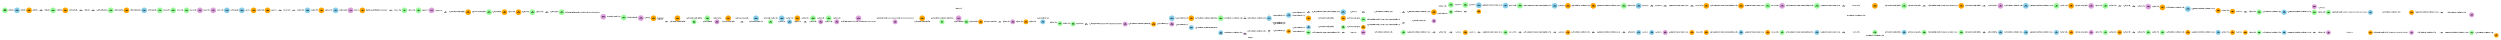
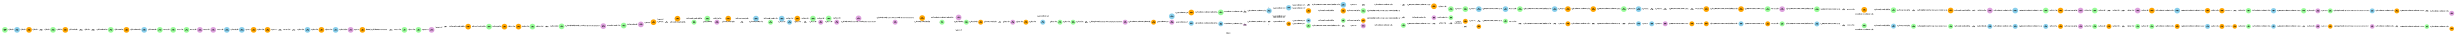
(2321, 12) -> (2311, 11)
